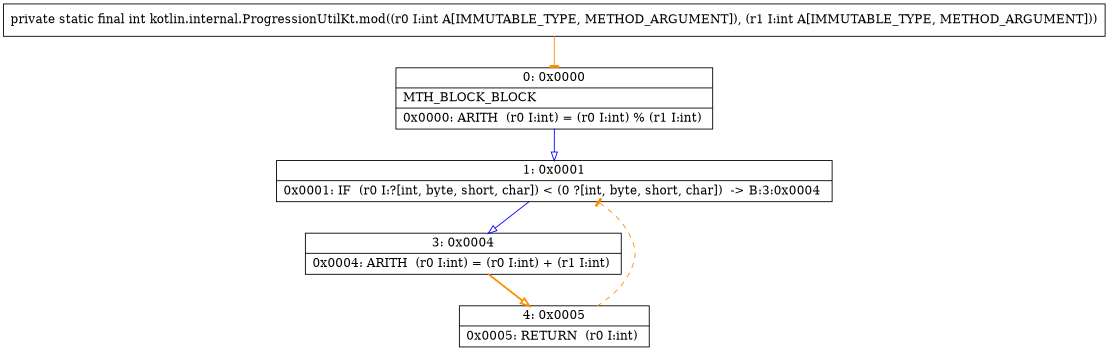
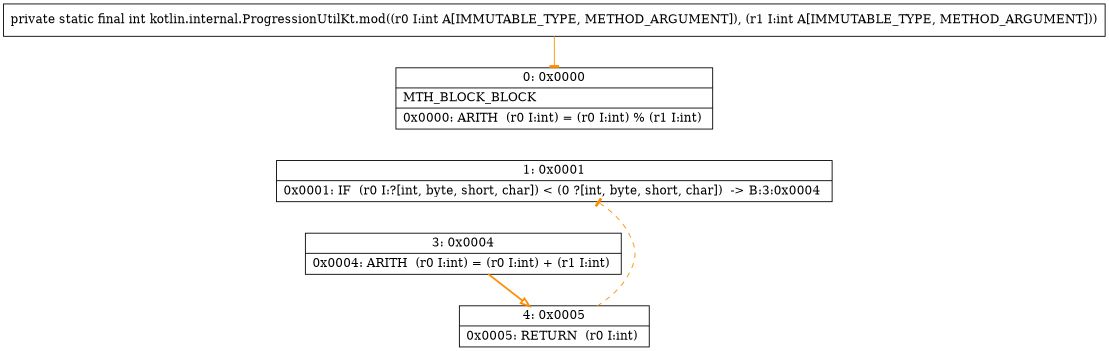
(554, 140) -> none
(512, 215) -> none
